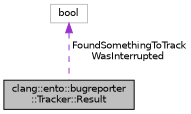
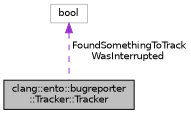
(69, 95) -> (69, 95)
